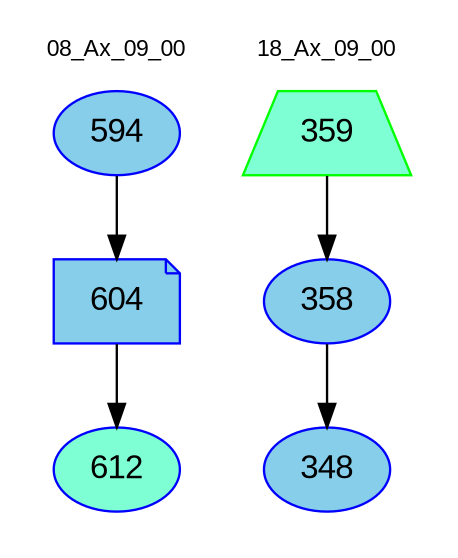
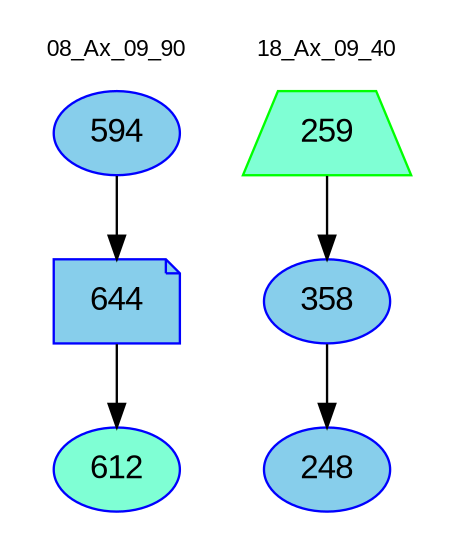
(117, 50) -> (117, 50)
(327, 50) -> (327, 50)
(327, 133) -> (327, 133)
(117, 301) -> (117, 301)
(327, 470) -> (327, 470)
